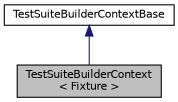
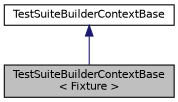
(89, 81) -> (89, 81)
